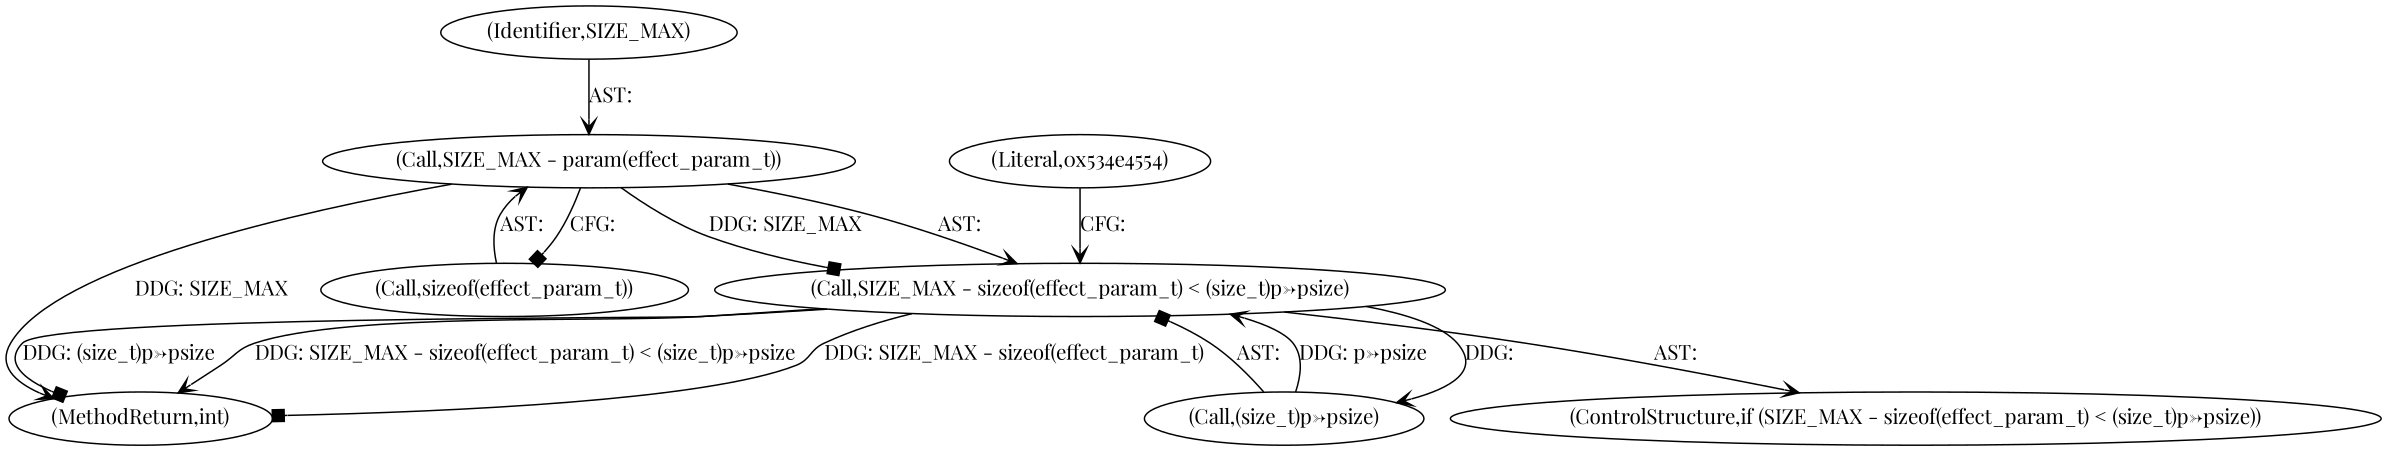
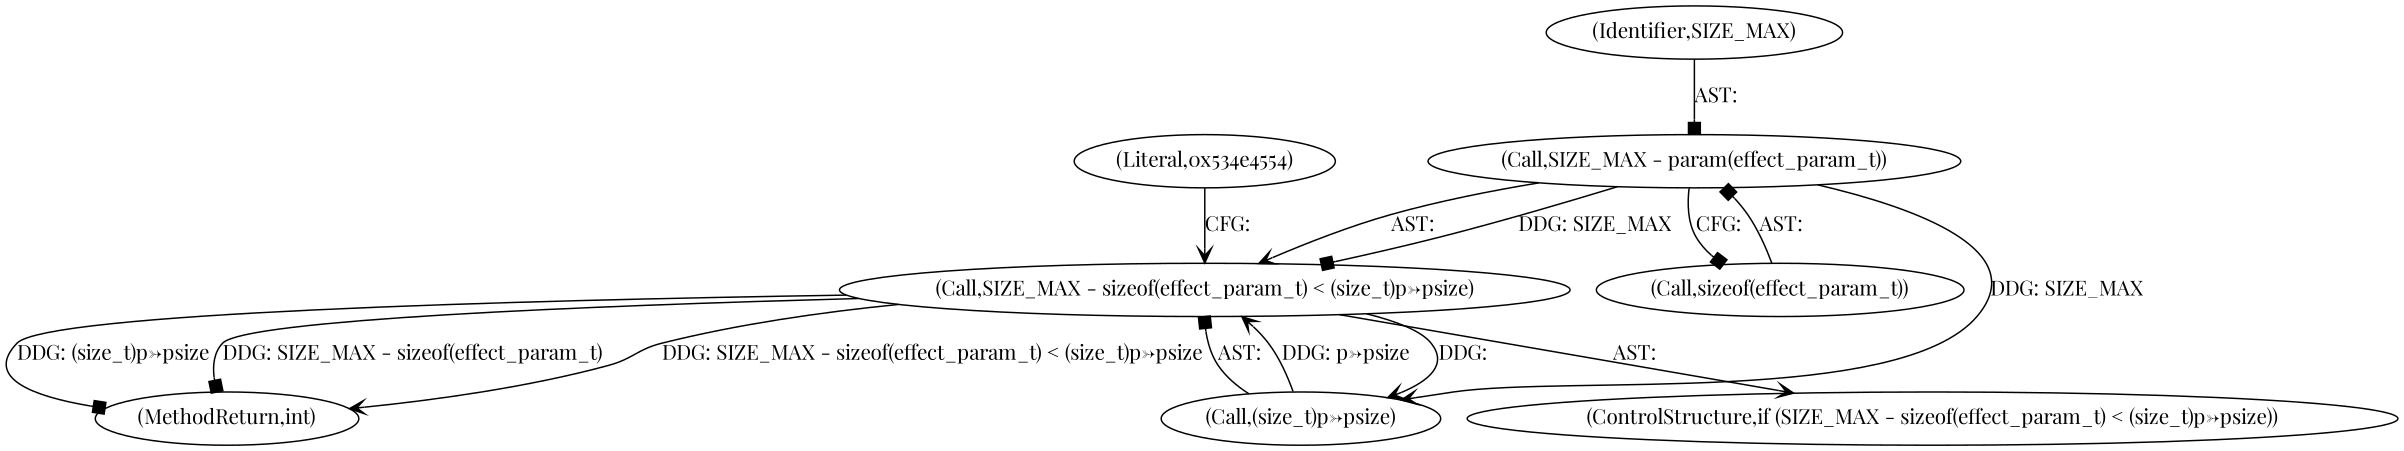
(589, 89) -> (1694, 89)
(496, 227) -> (1756, 229)
(187, 246) -> (1826, 372)
